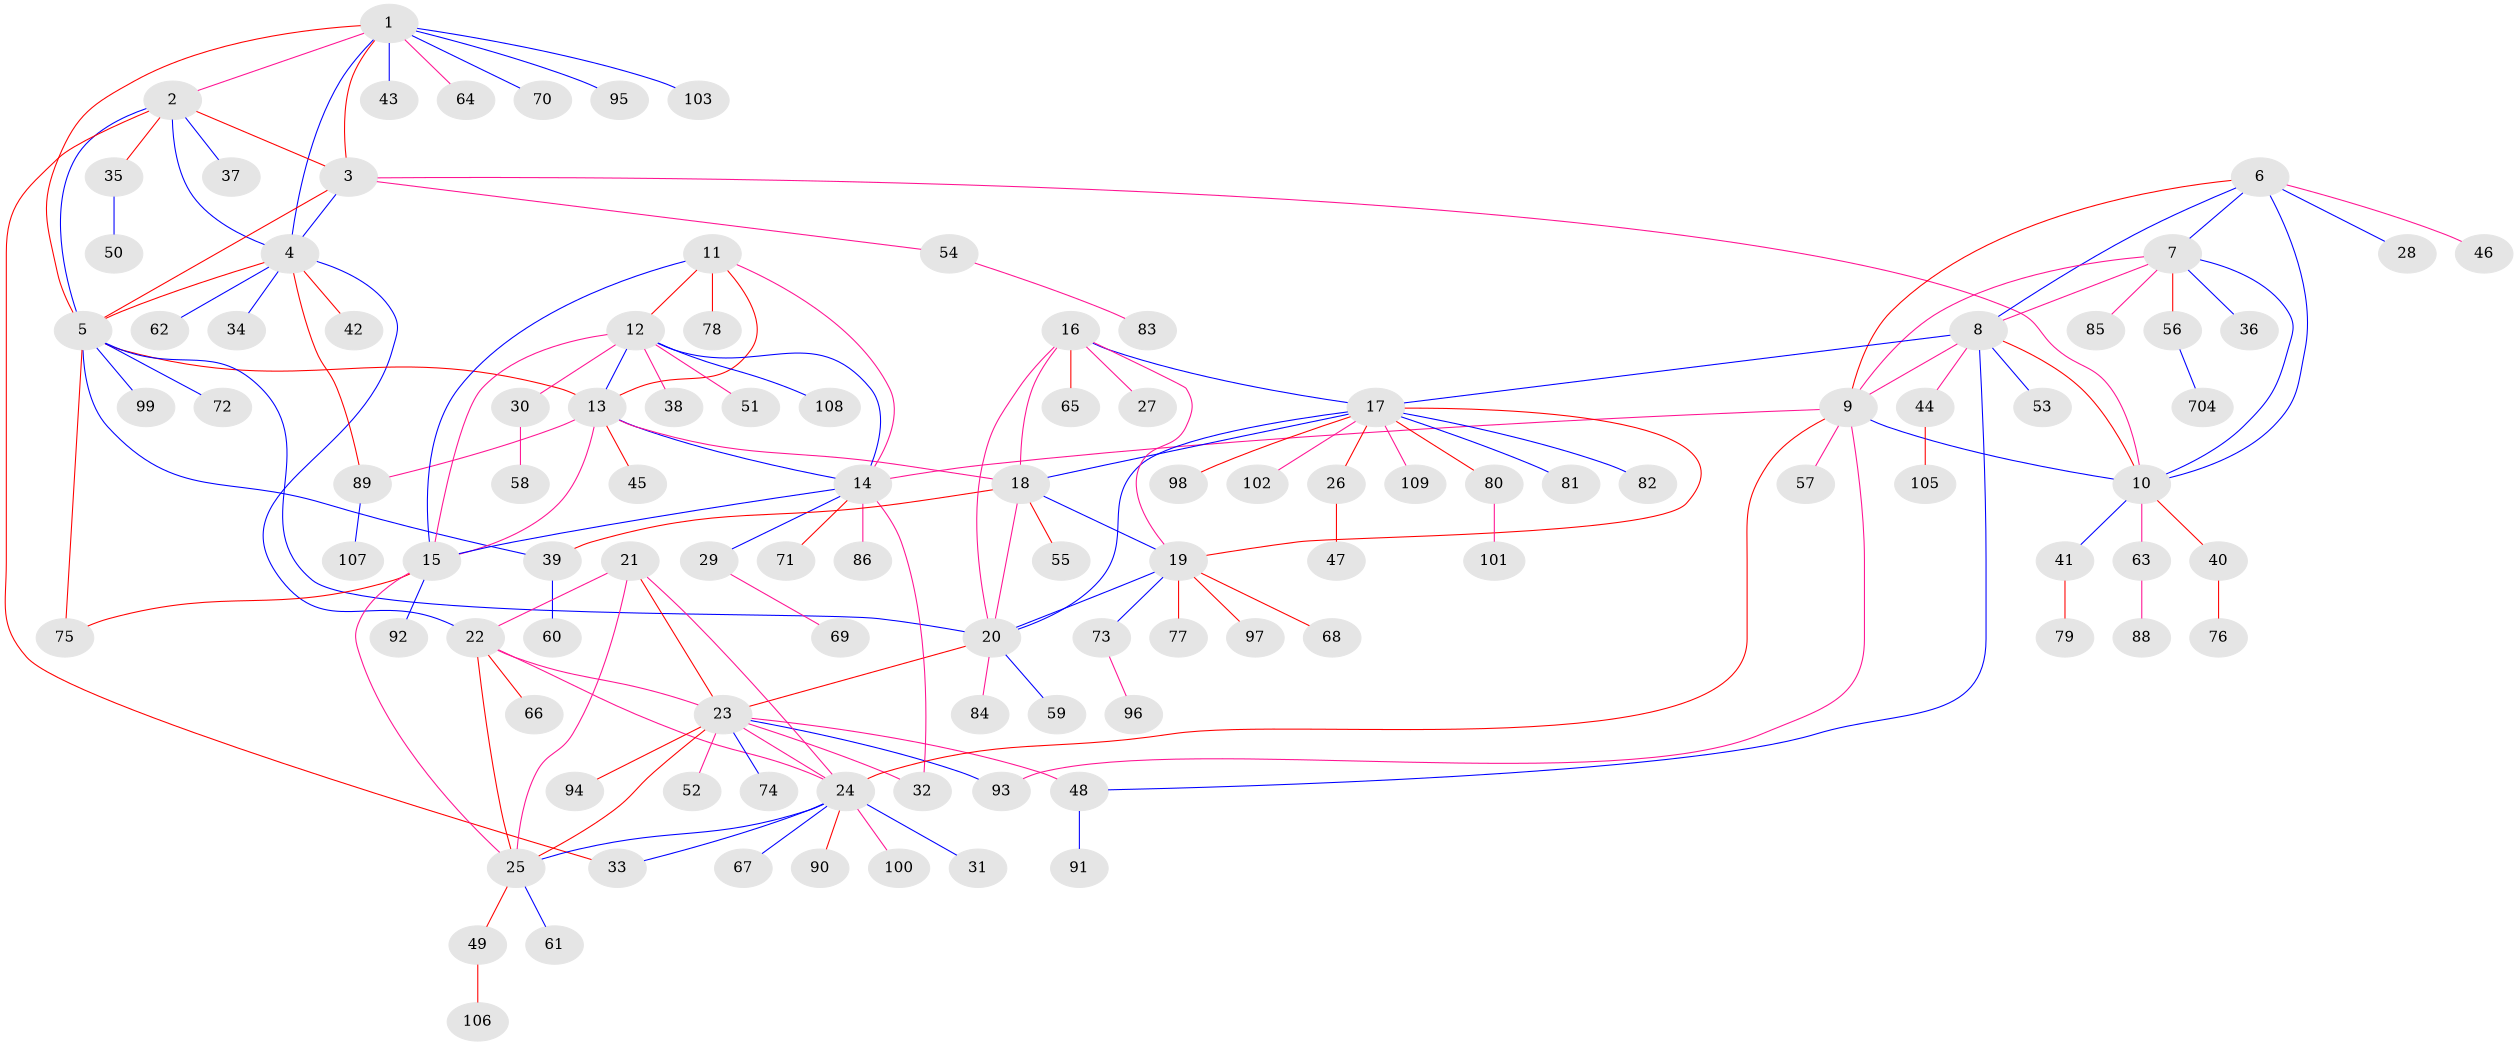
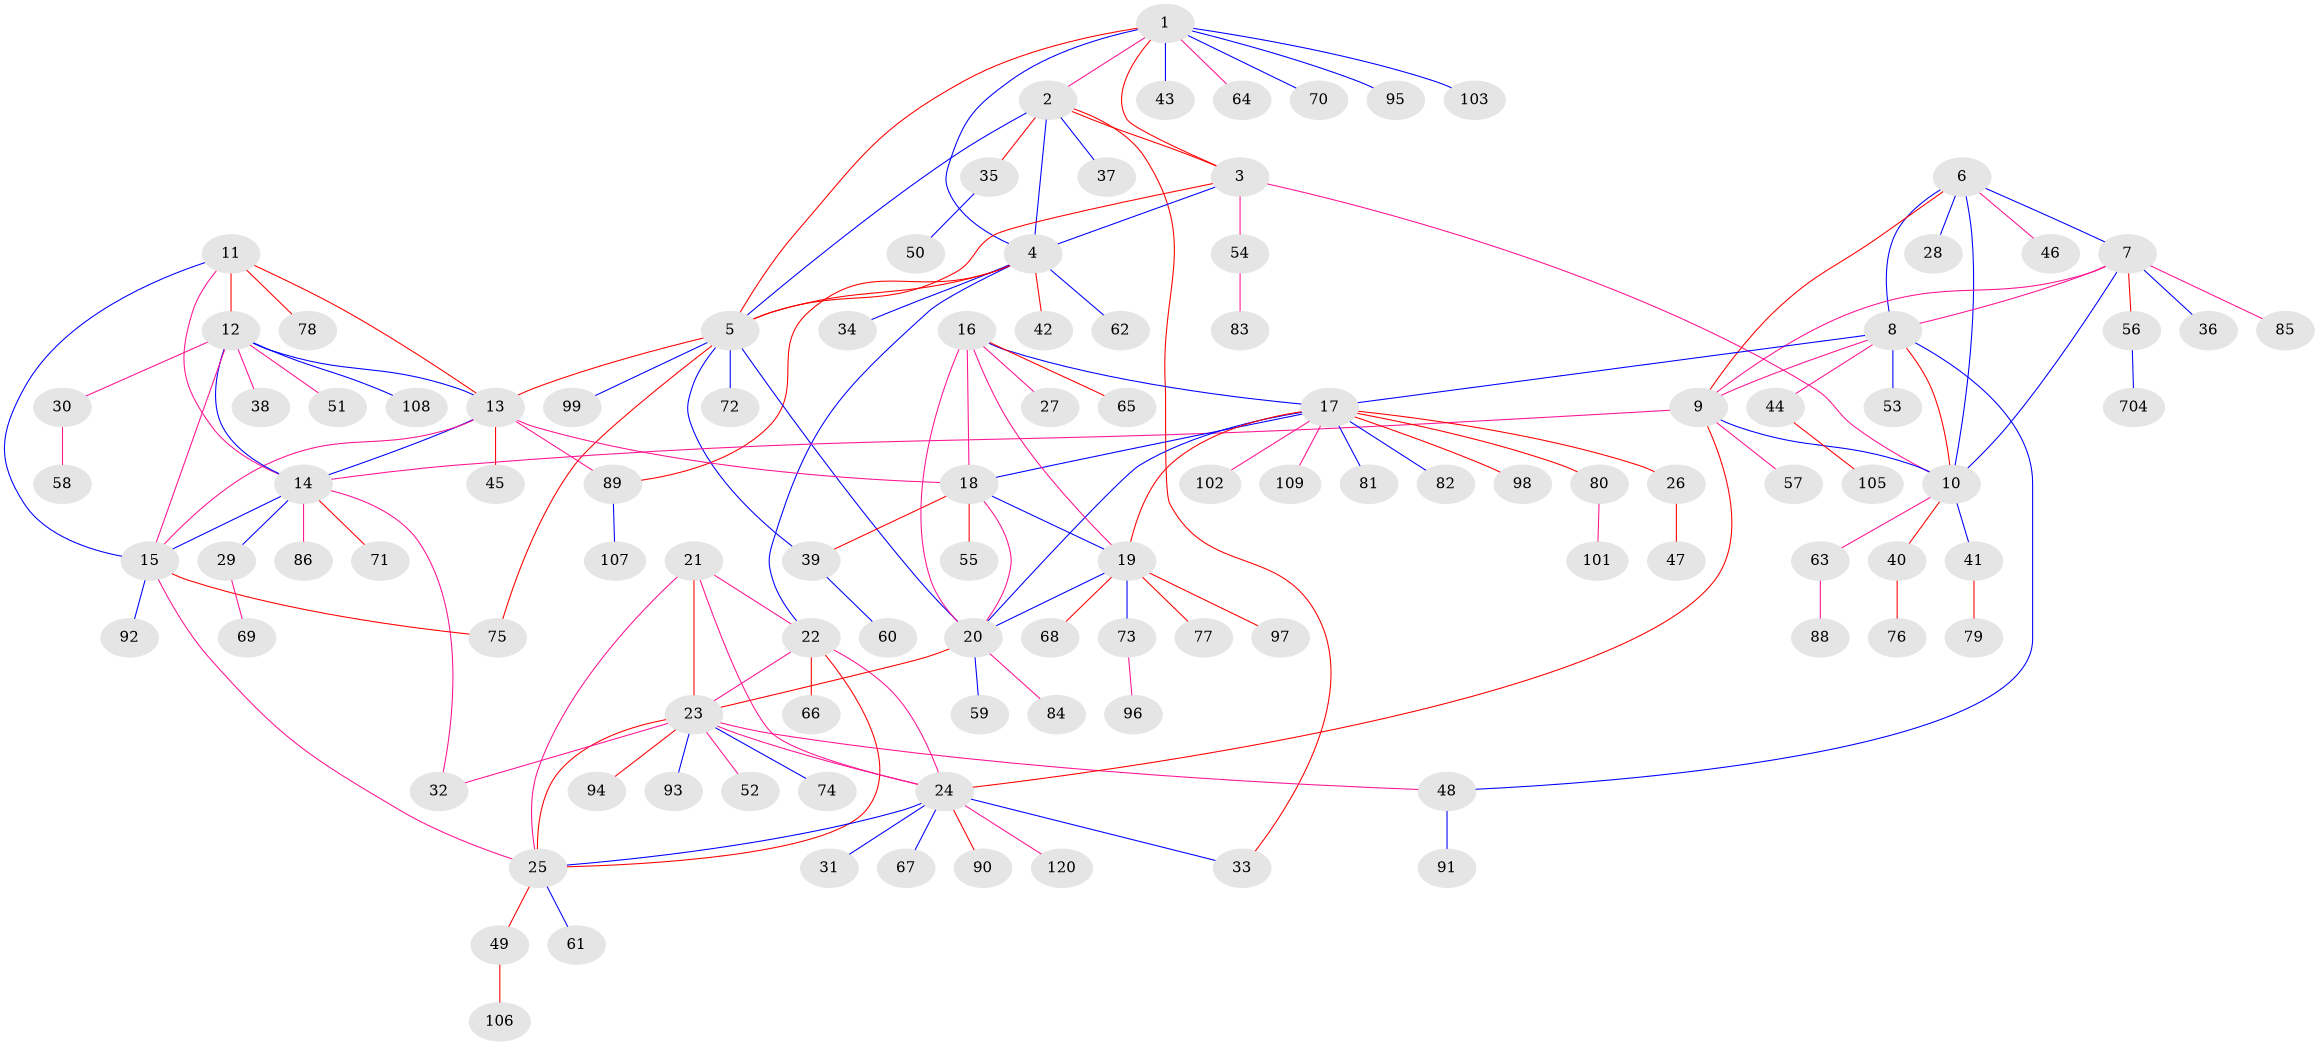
(1548, 762) -> none
(899, 868) -> (1062, 868)
